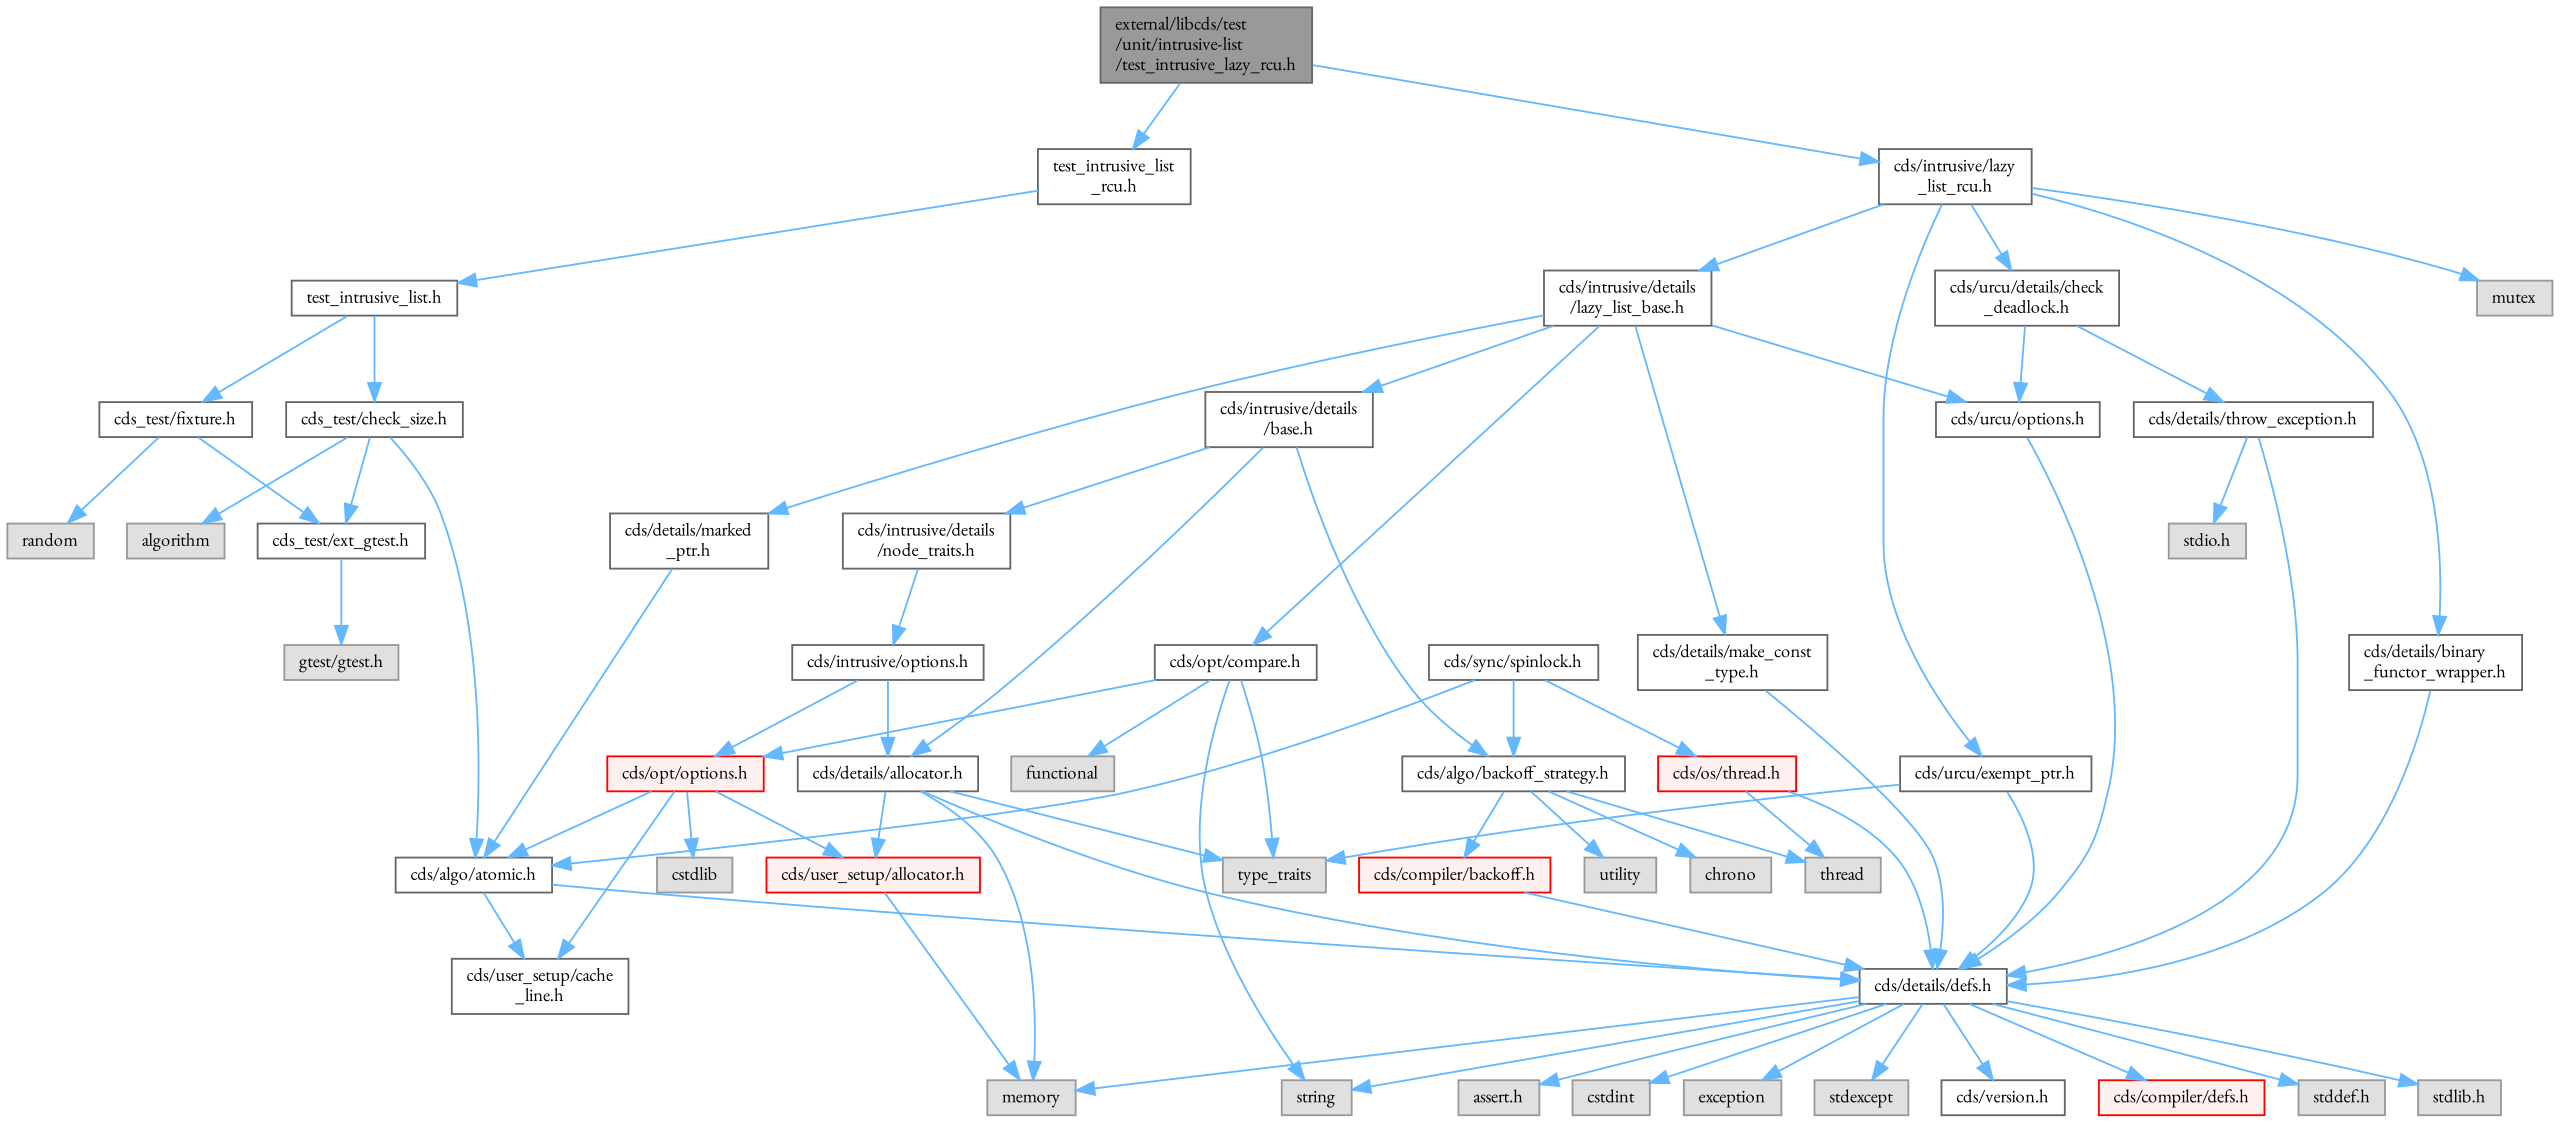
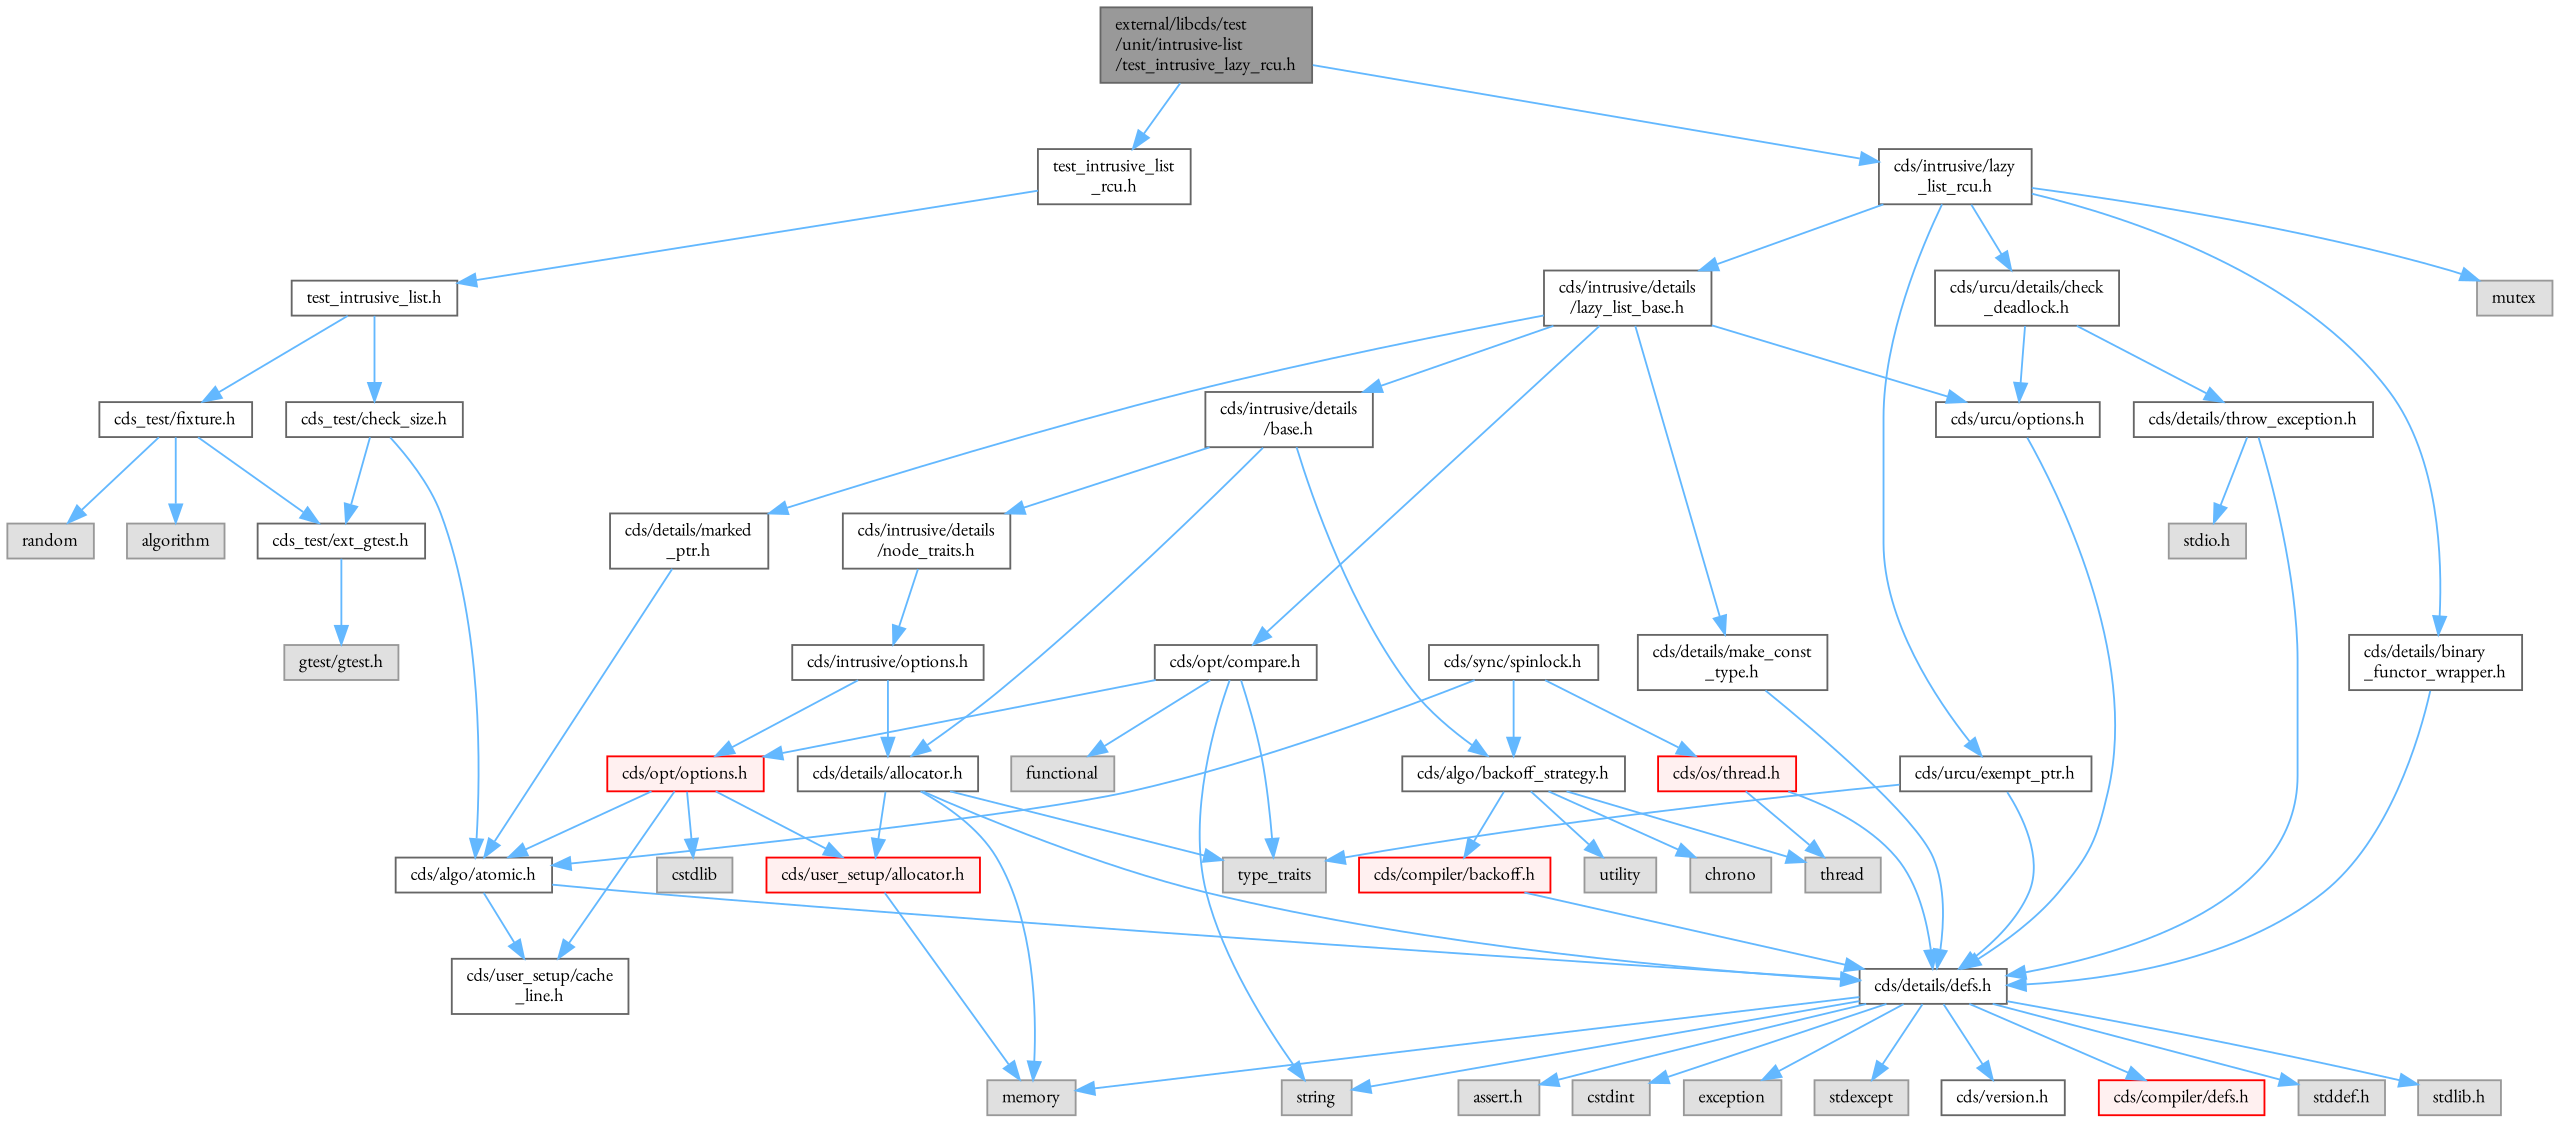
(283, 475) -> (176, 471)
